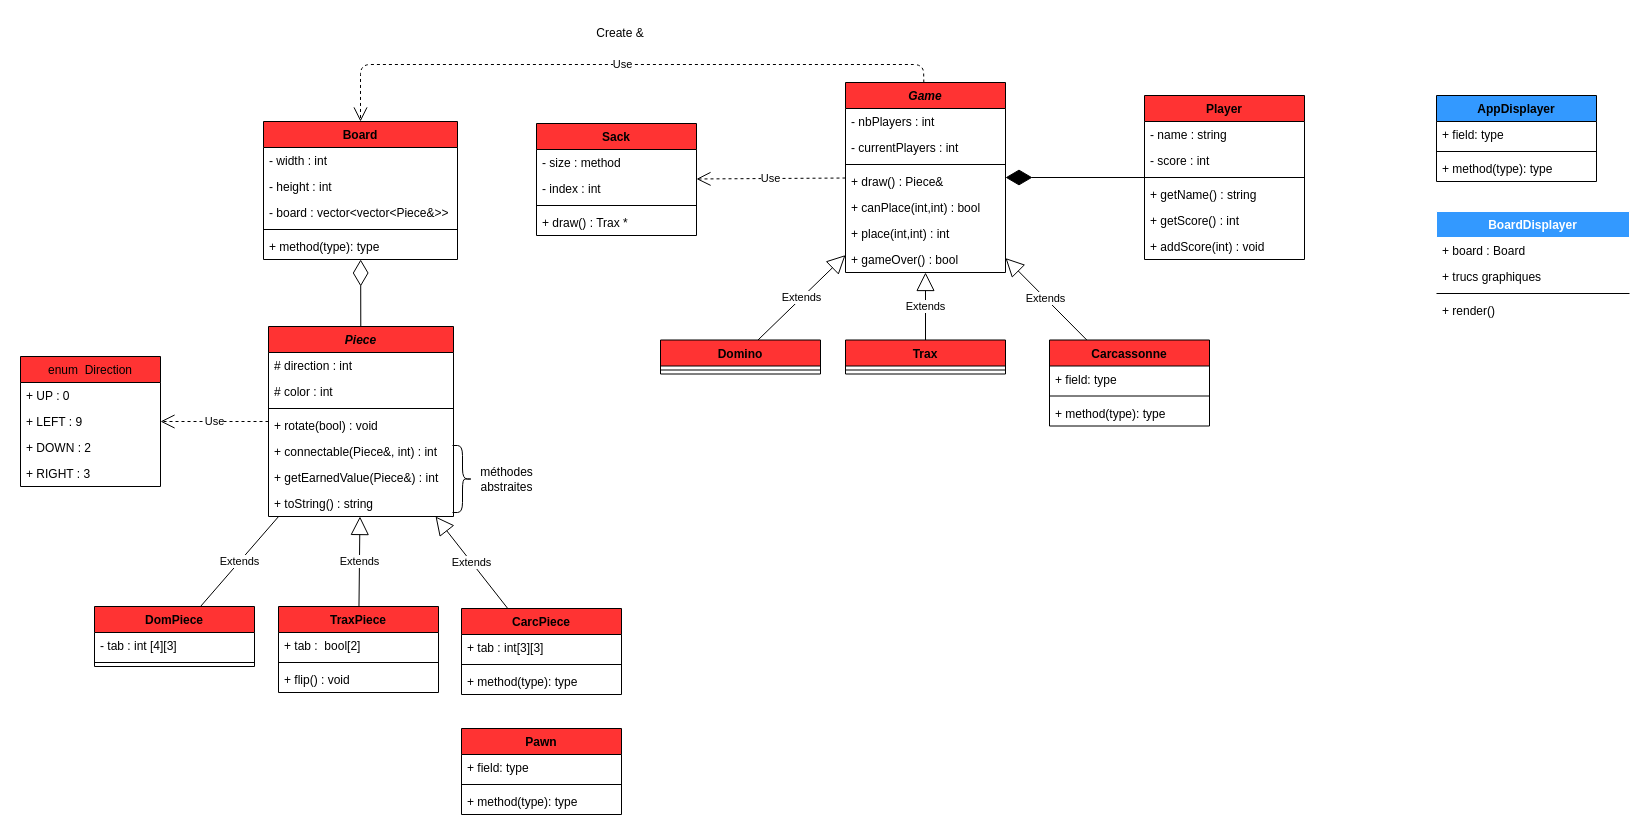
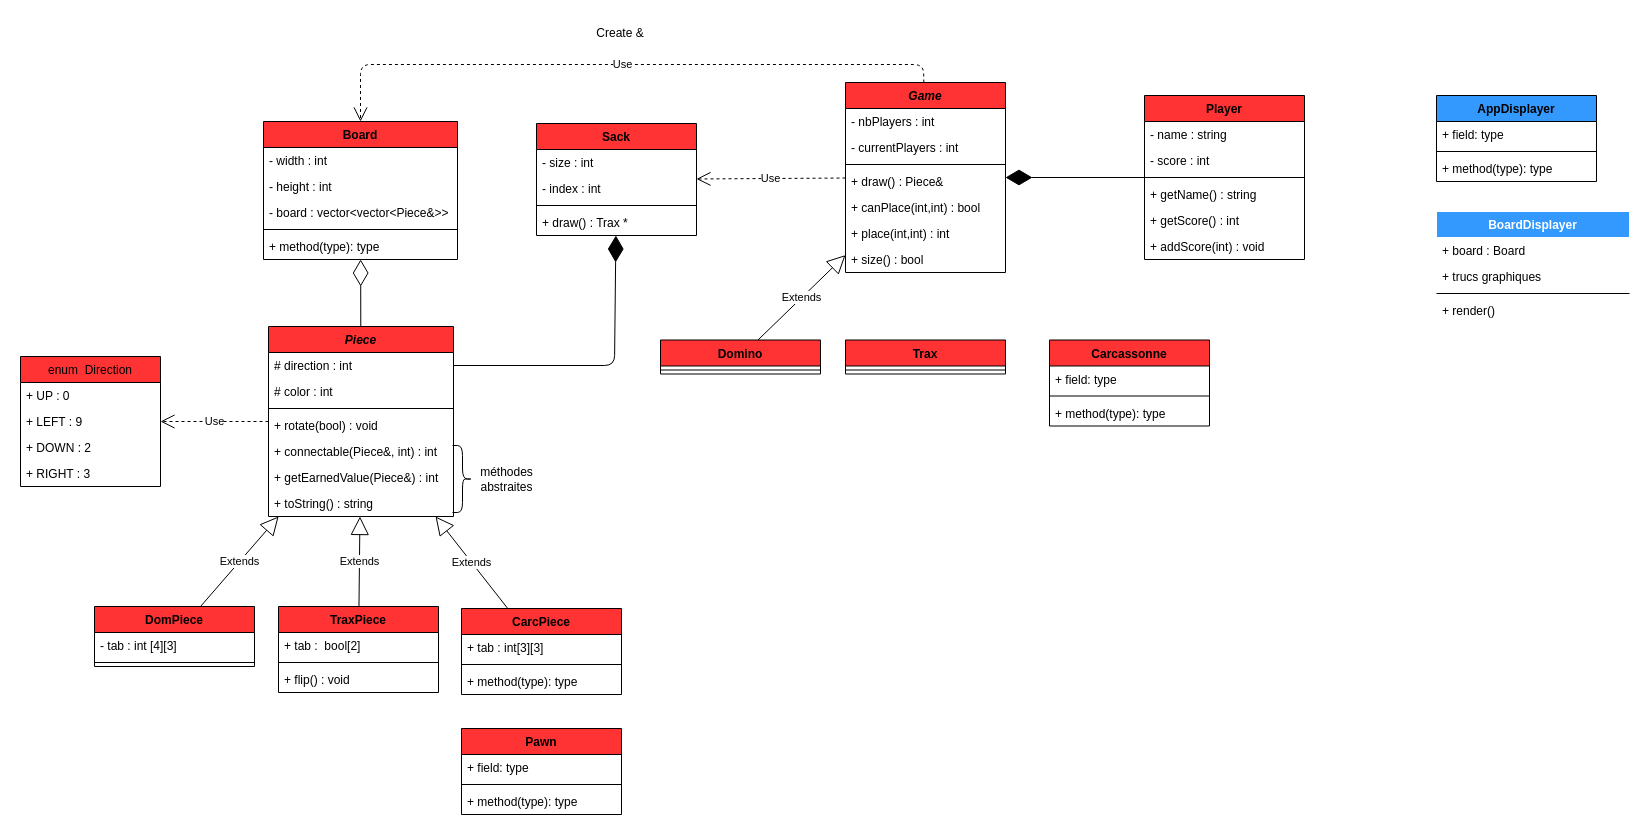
(585, 163) -> (573, 163)
(907, 260) -> (892, 260)
(1053, 306) -> none
(926, 316) -> none
none -> (582, 366)
(271, 526) -> (265, 532)
